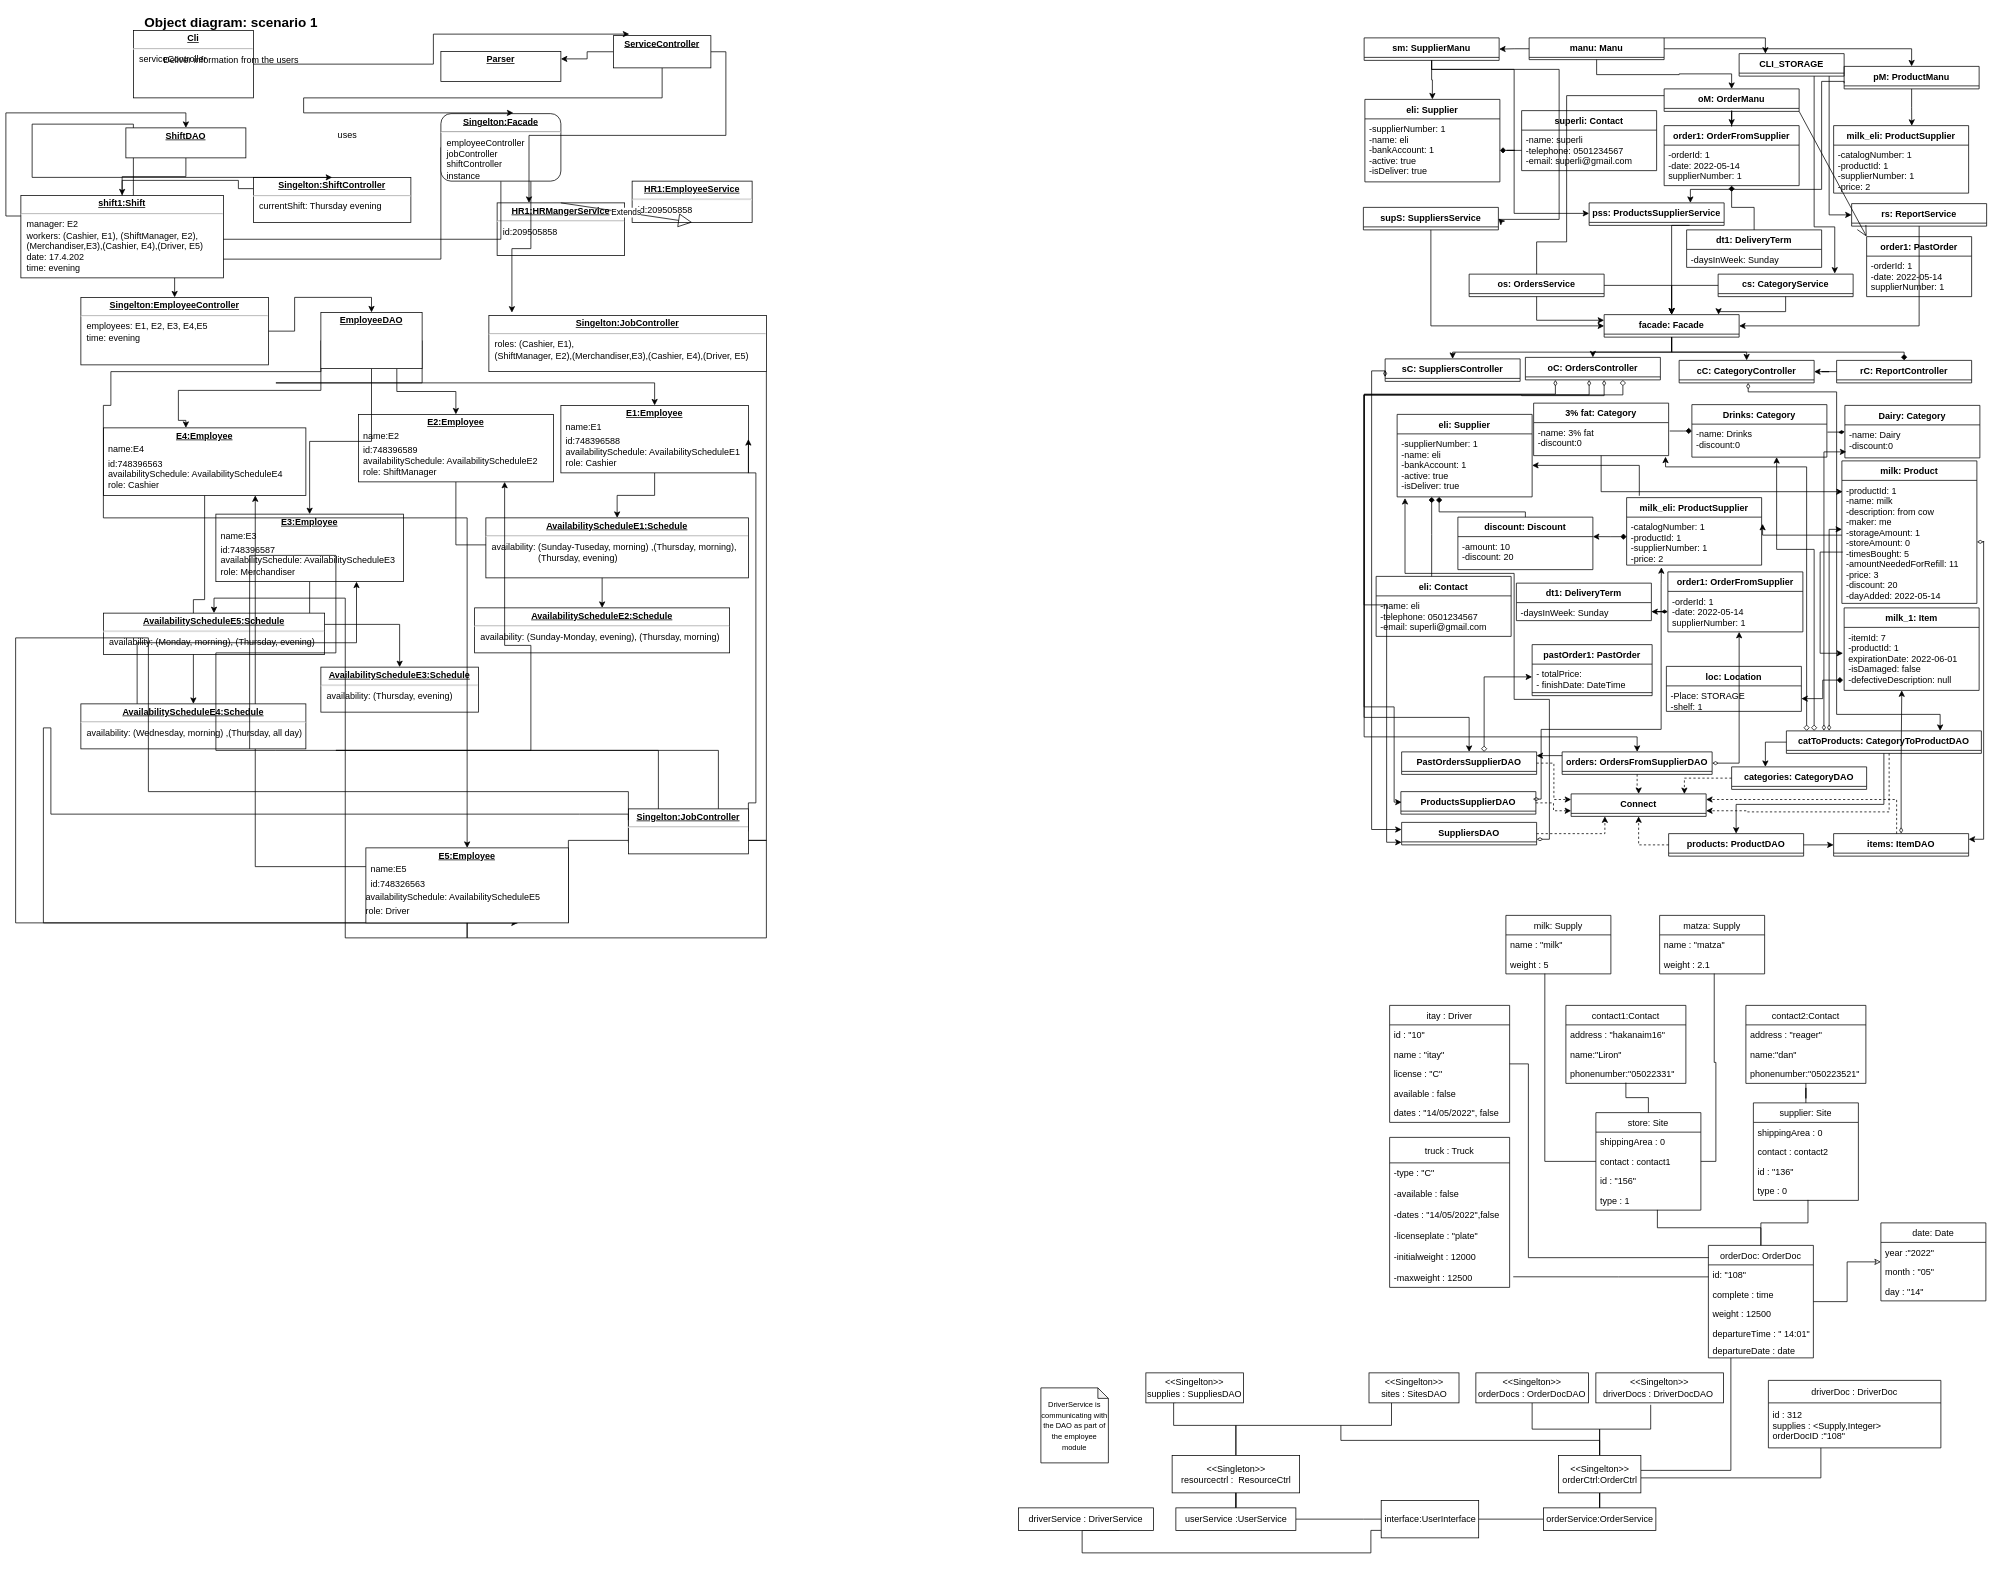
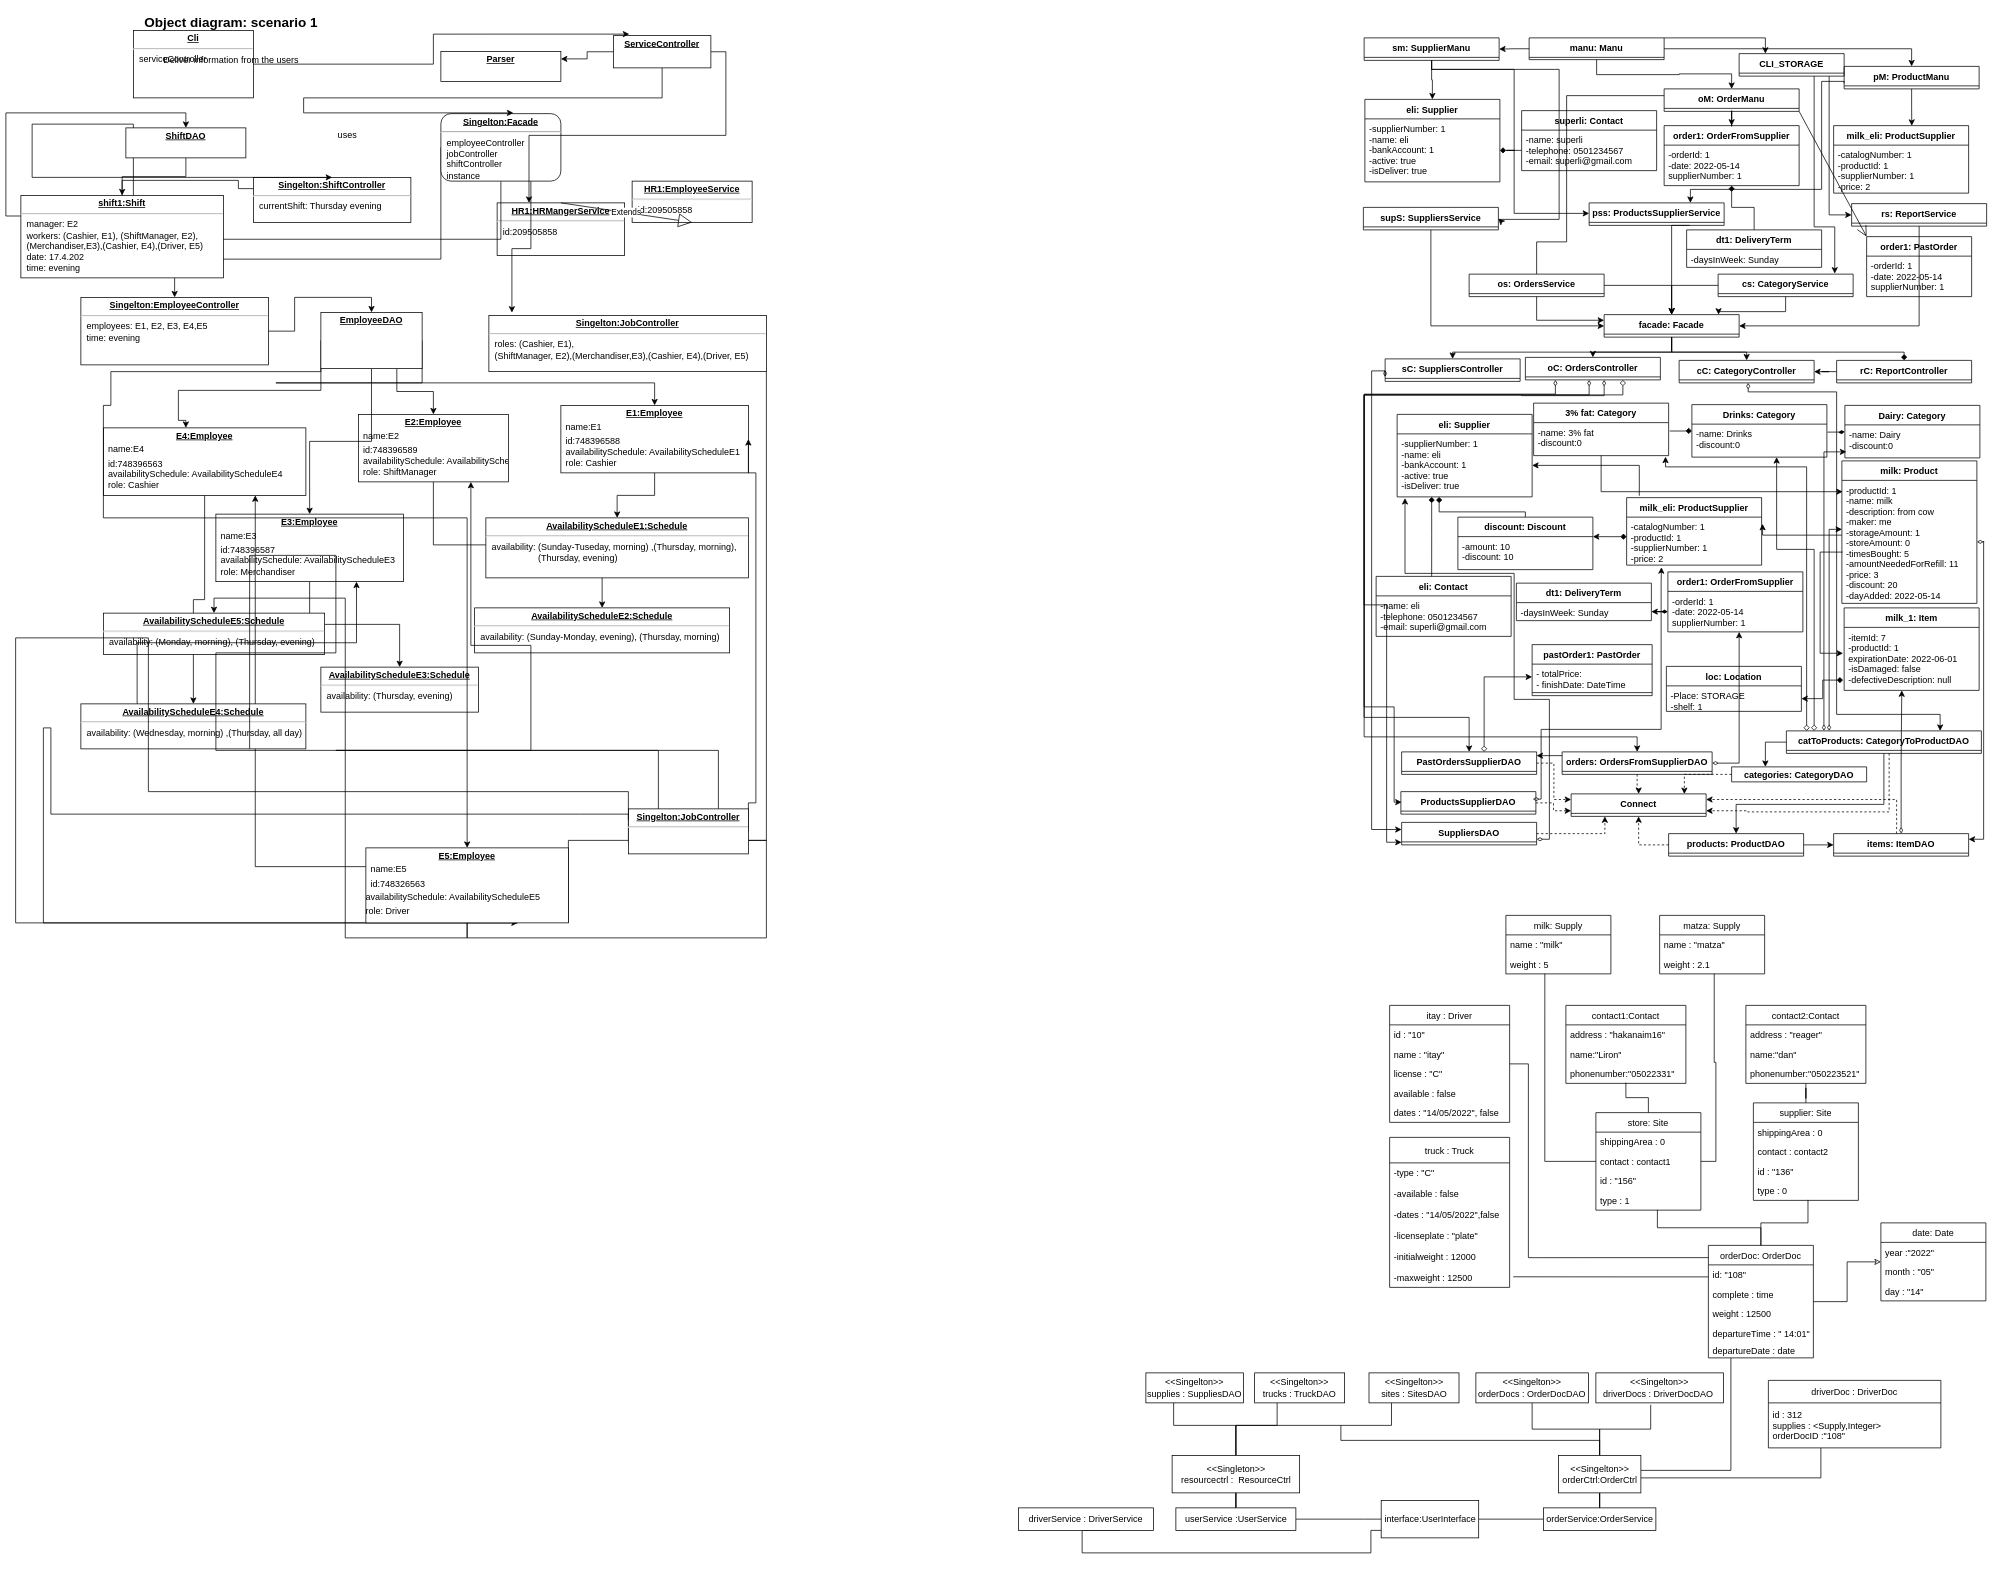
(456, 448) -> (433, 448)
(1487, 547) -> (1487, 547)
(1799, 778) -> (1799, 774)
none -> (1299, 1388)
none -> (1277, 1413)
(1074, 1425) -> none
